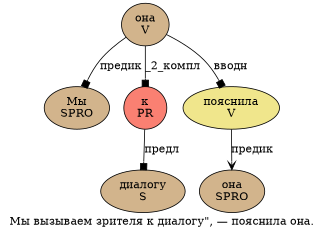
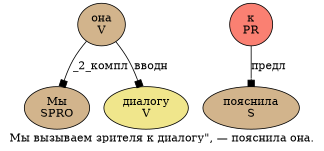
(145, 62) -> none
(121, 66) -> (101, 66)
(231, 108) -> (146, 108)
(143, 191) -> (251, 108)
(232, 191) -> none
